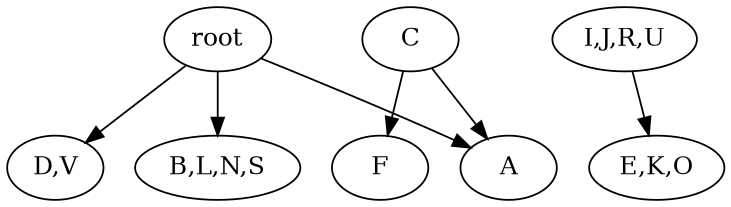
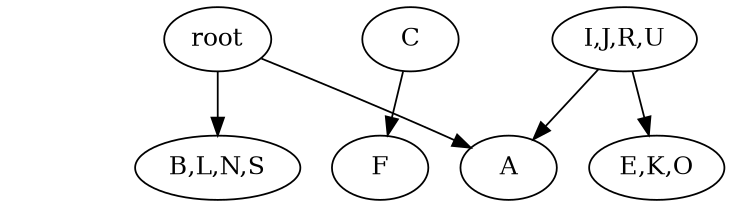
(454, 96) -> (572, 98)
(55, 168) -> none
